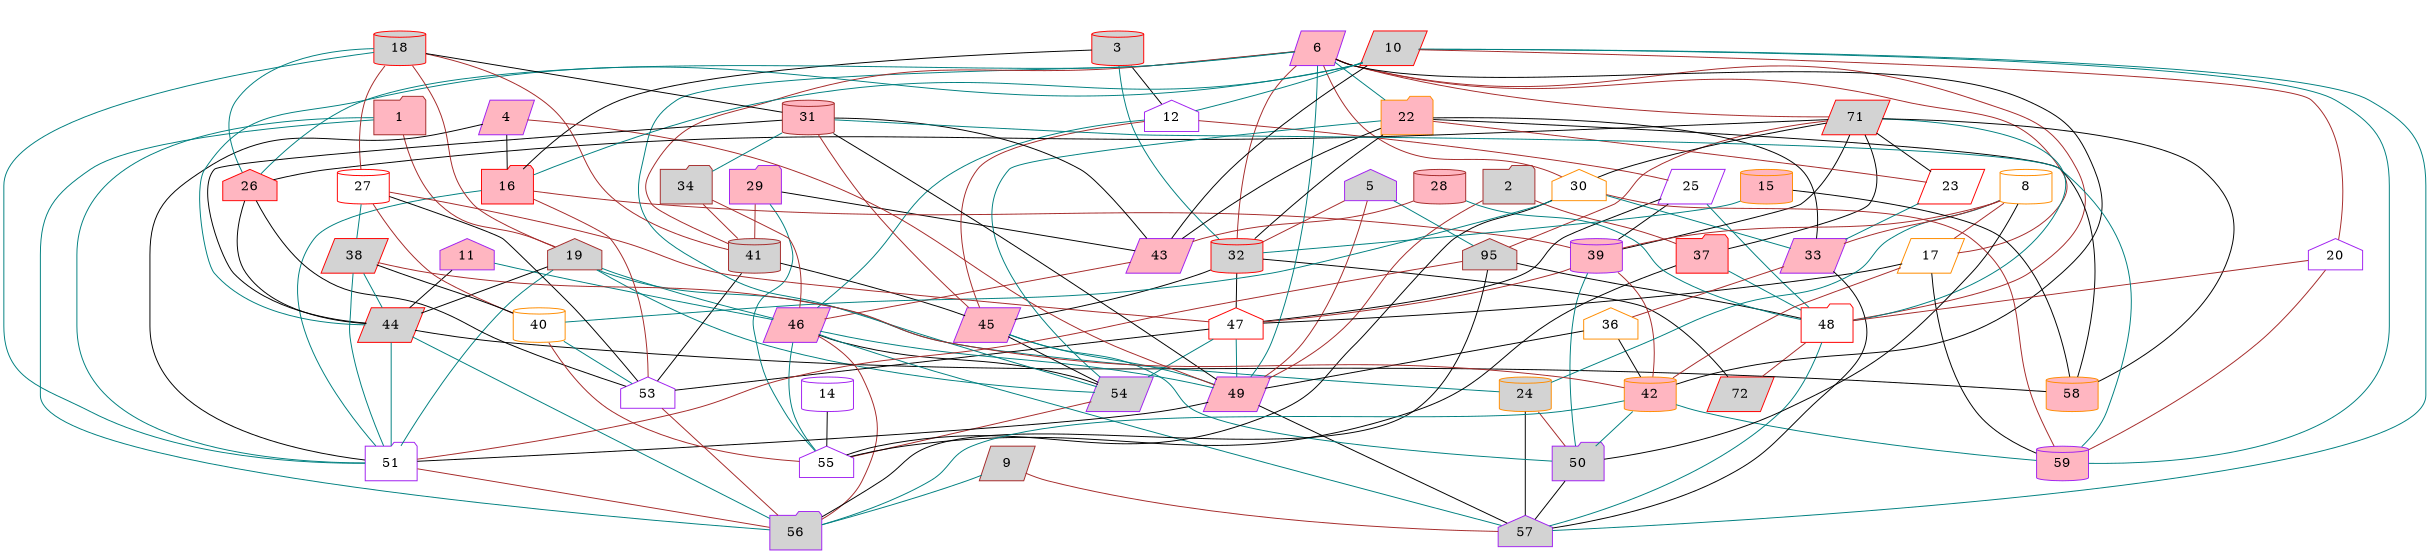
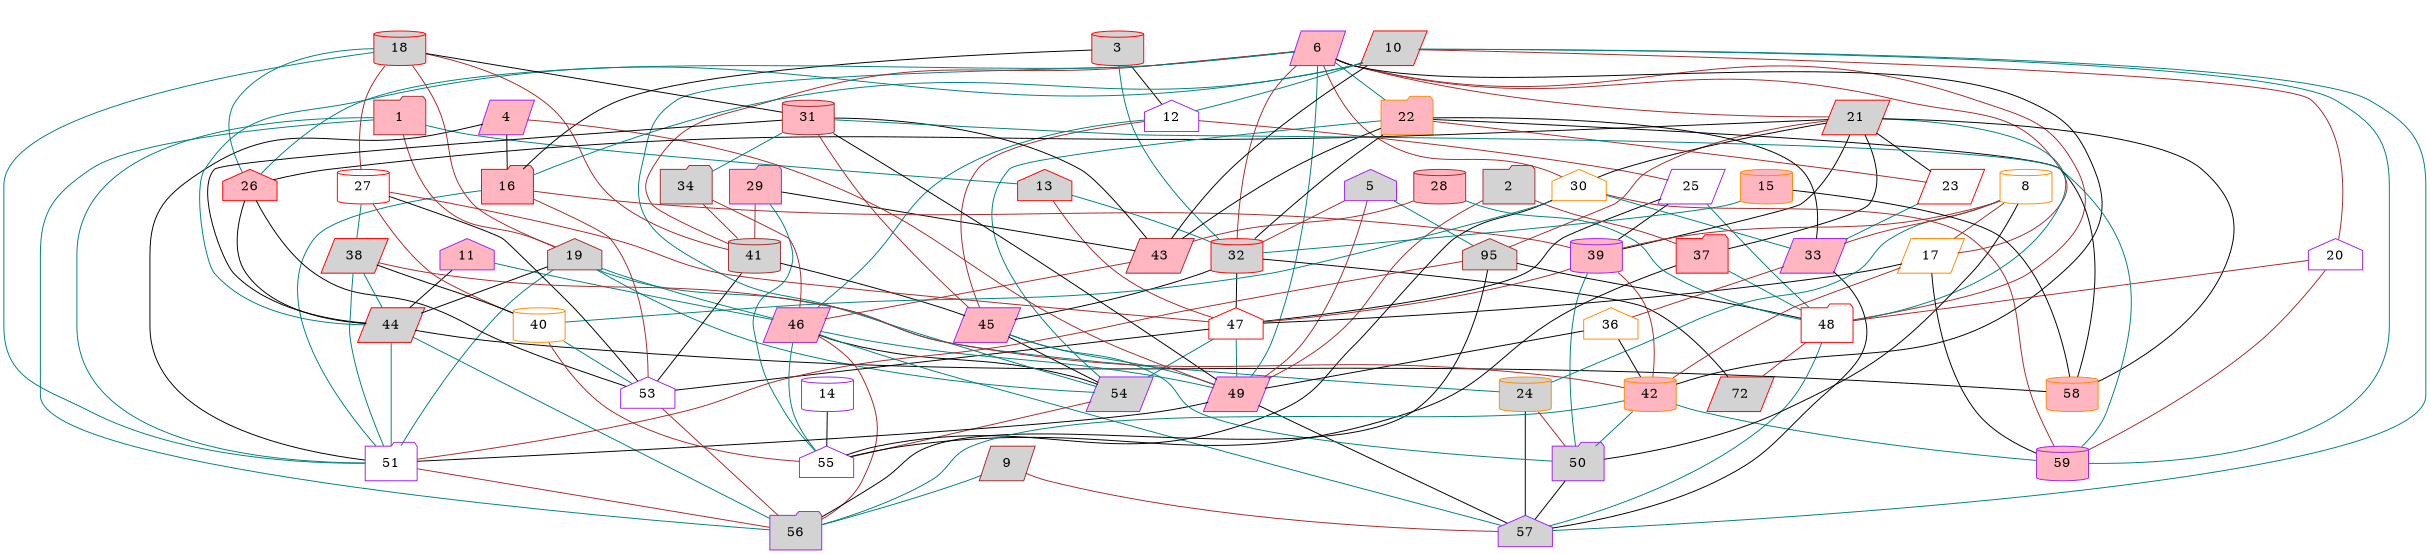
(1856, 117) -> (1856, 117)
none -> (1045, 187)
(1160, 256) -> (1160, 256)
